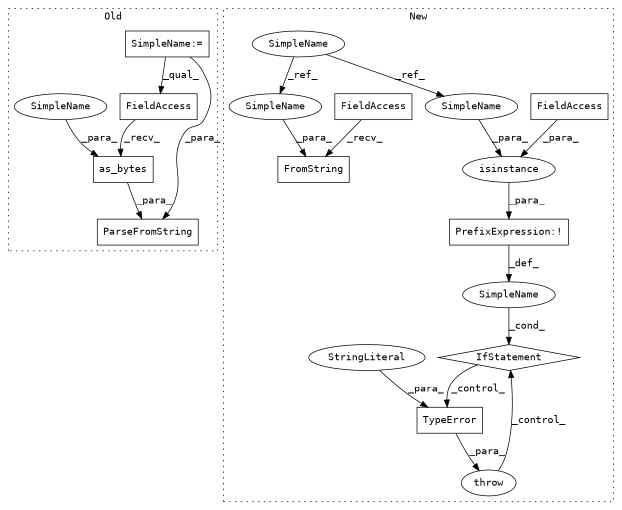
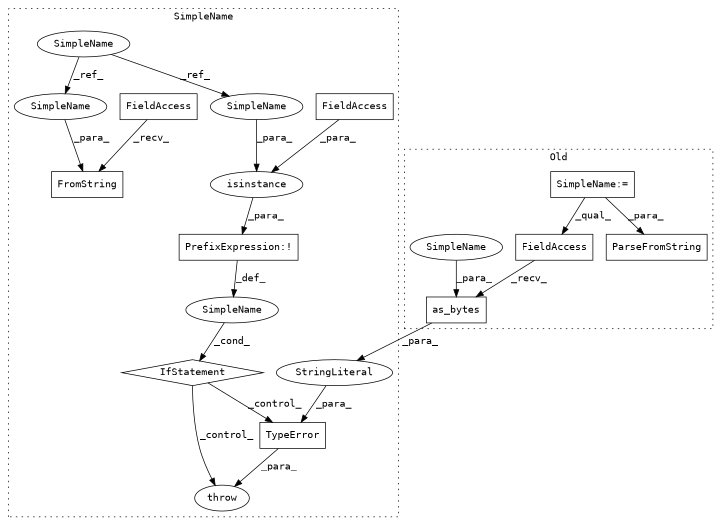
(418, 17) -> (204, 17)
(133, 197) -> (394, 342)
(511, 425) -> (197, 434)
